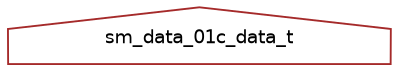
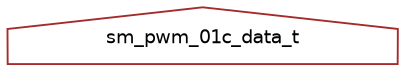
(199, 39) -> (203, 39)
